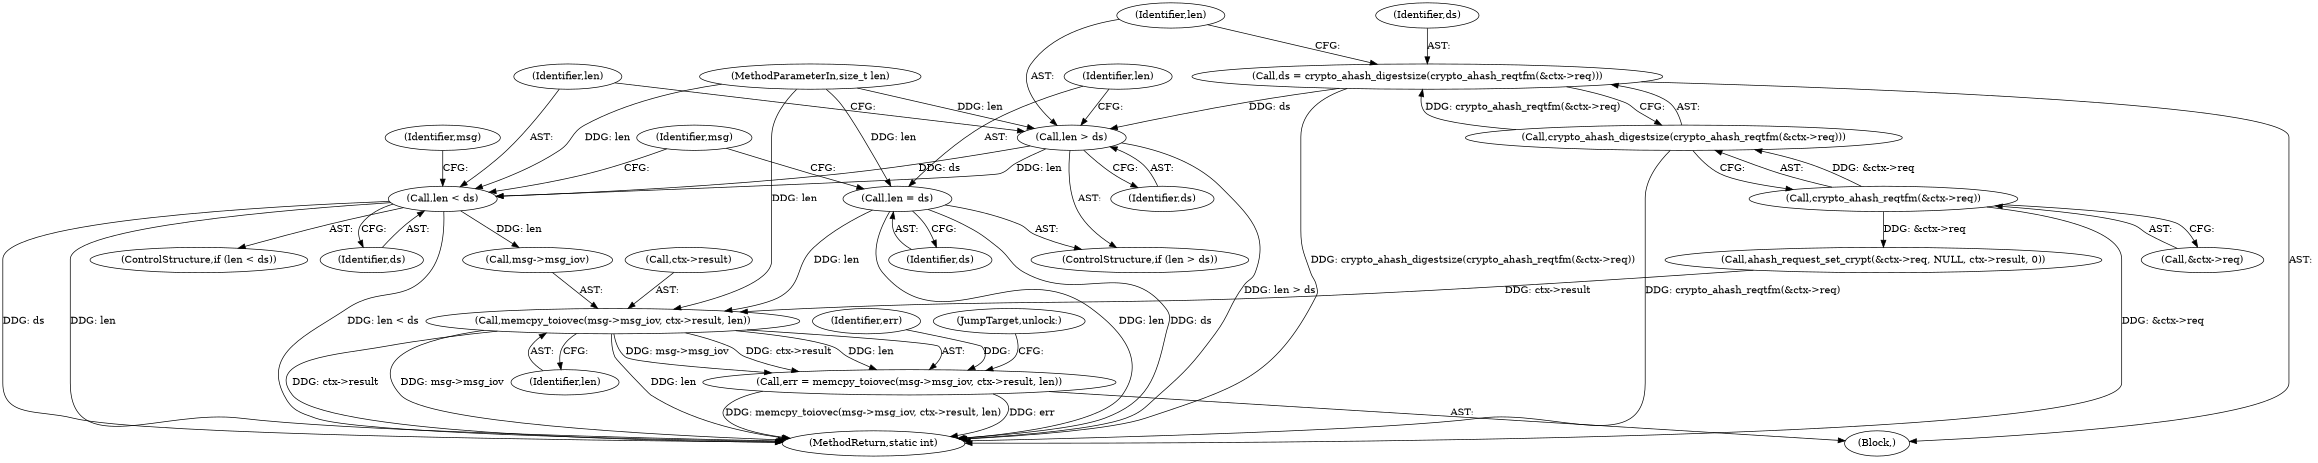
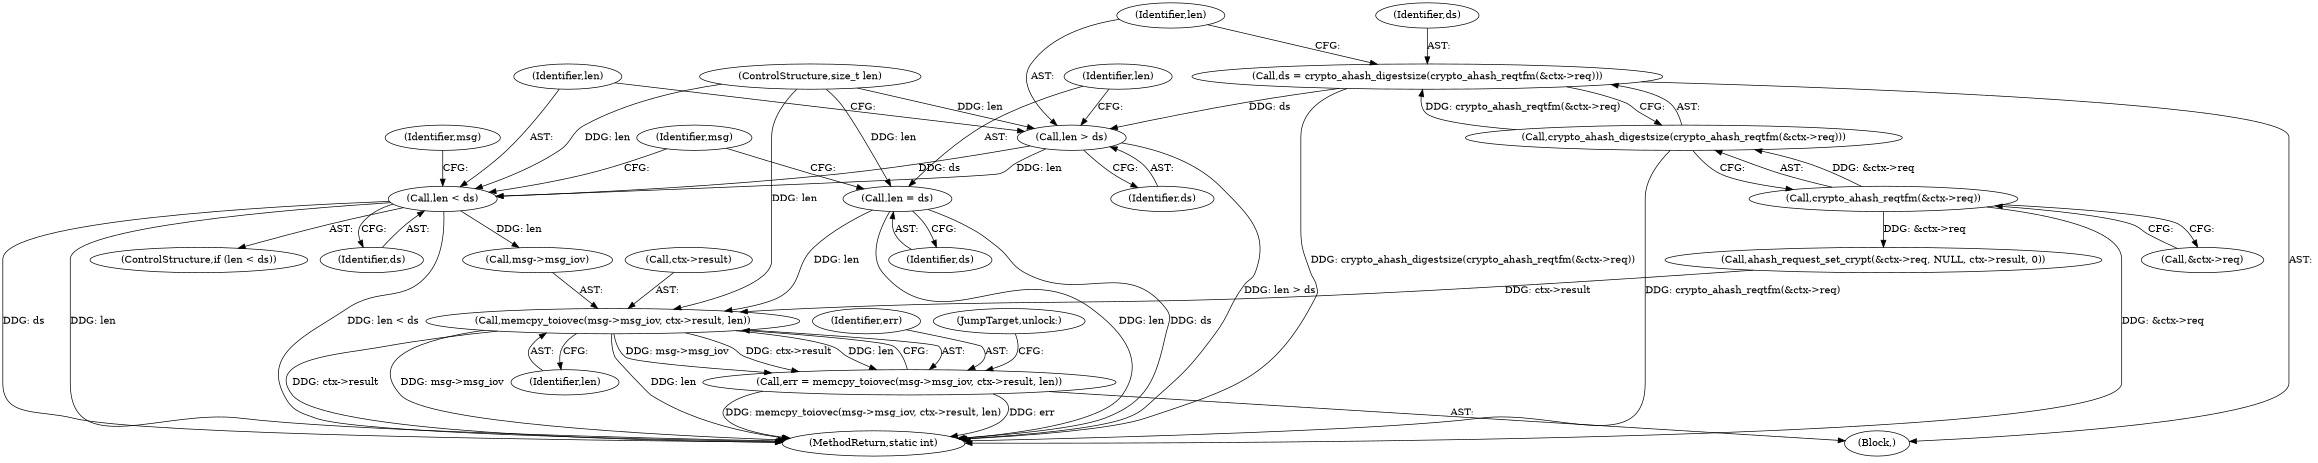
(810, 77) -> (810, 77)
(2162, 229) -> (2162, 229)
(1140, 260) -> none
none -> (836, 338)
(999, 352) -> (999, 352)
